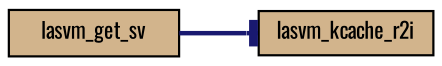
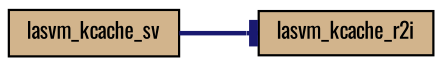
(94, 33) -> (94, 33)
